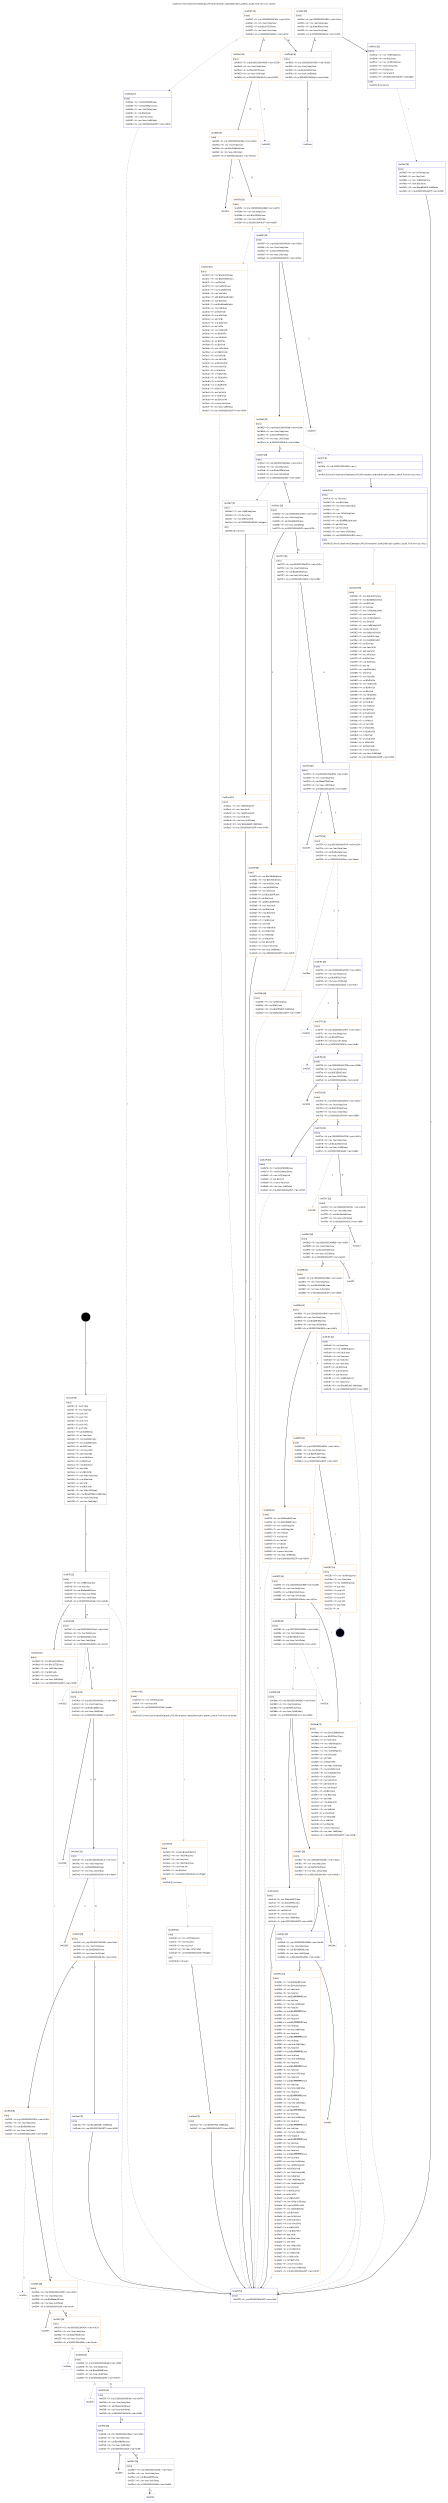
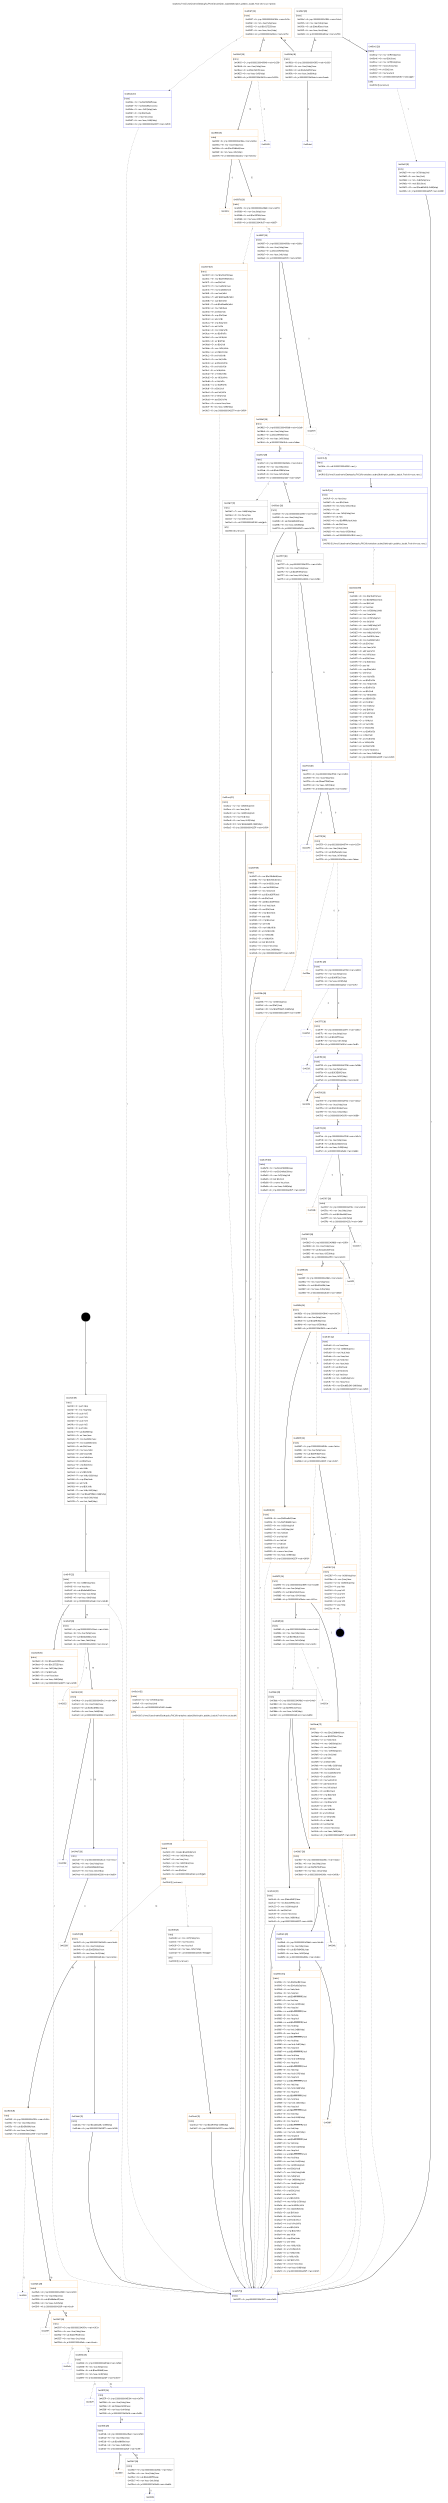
(290, 44) -> (288, 45)
(304, 1136) -> none
(94, 1904) -> (136, 1908)
